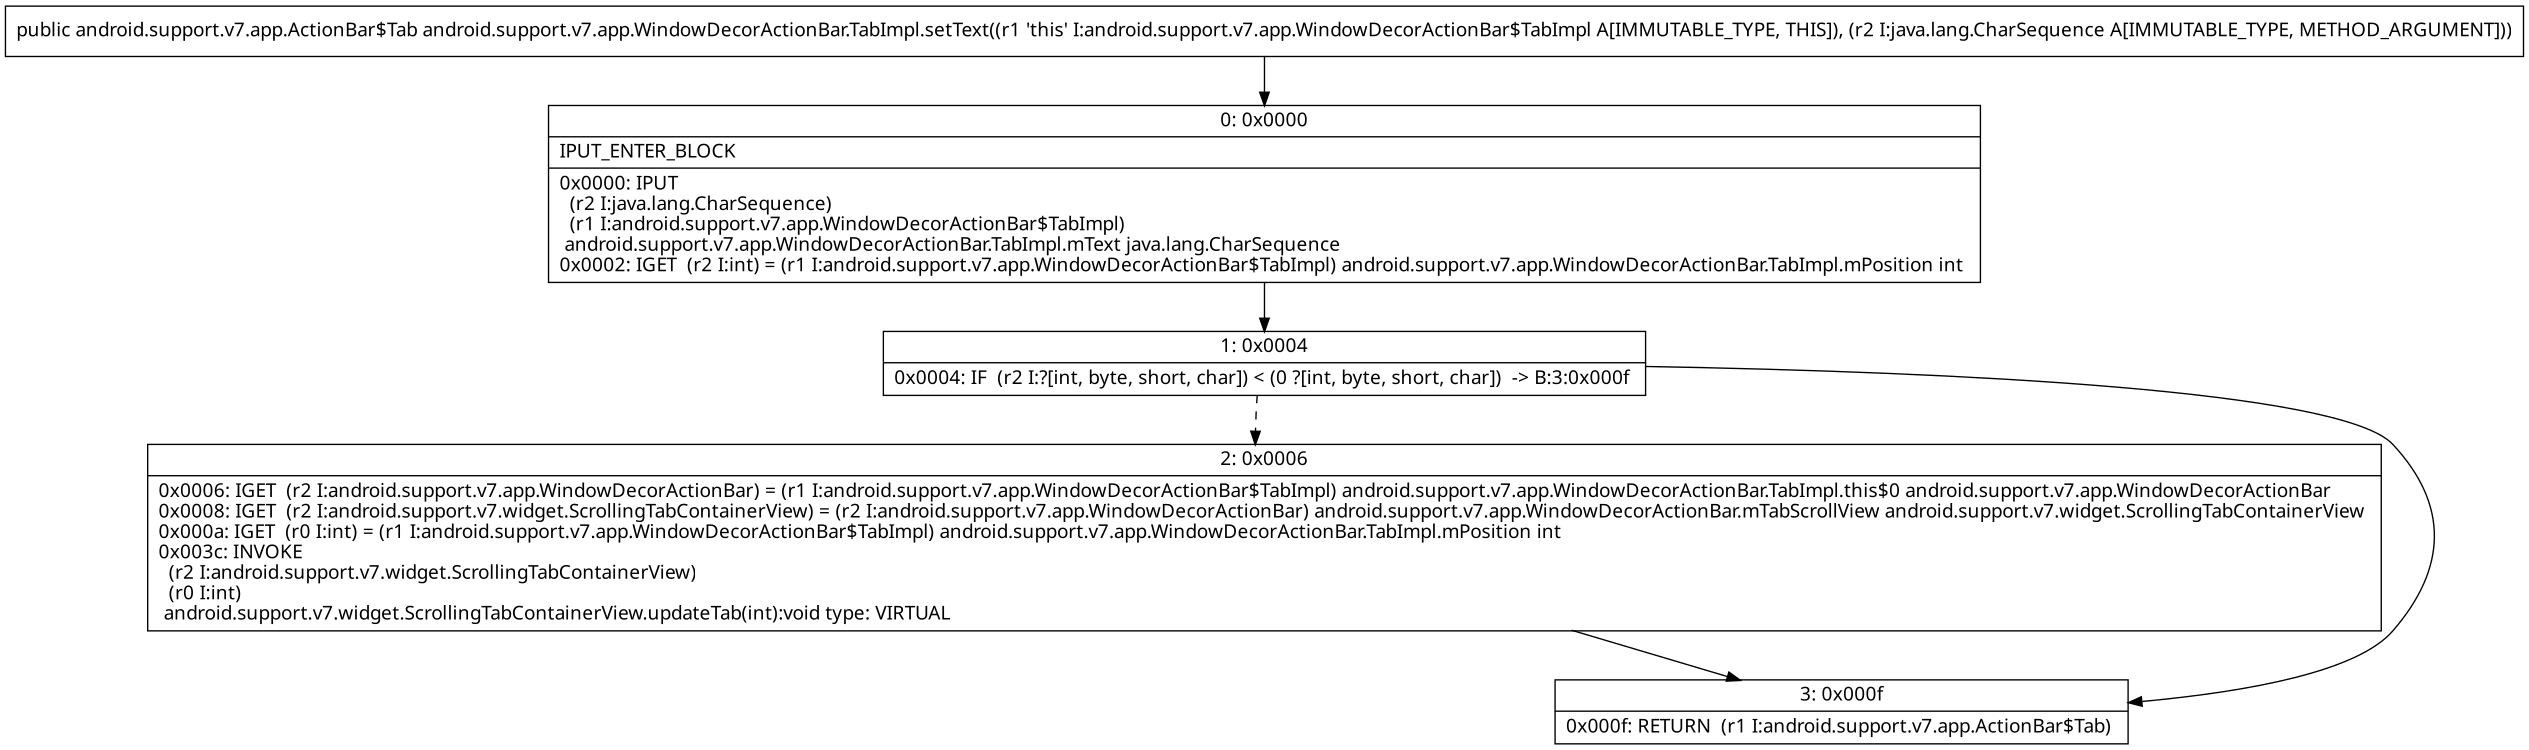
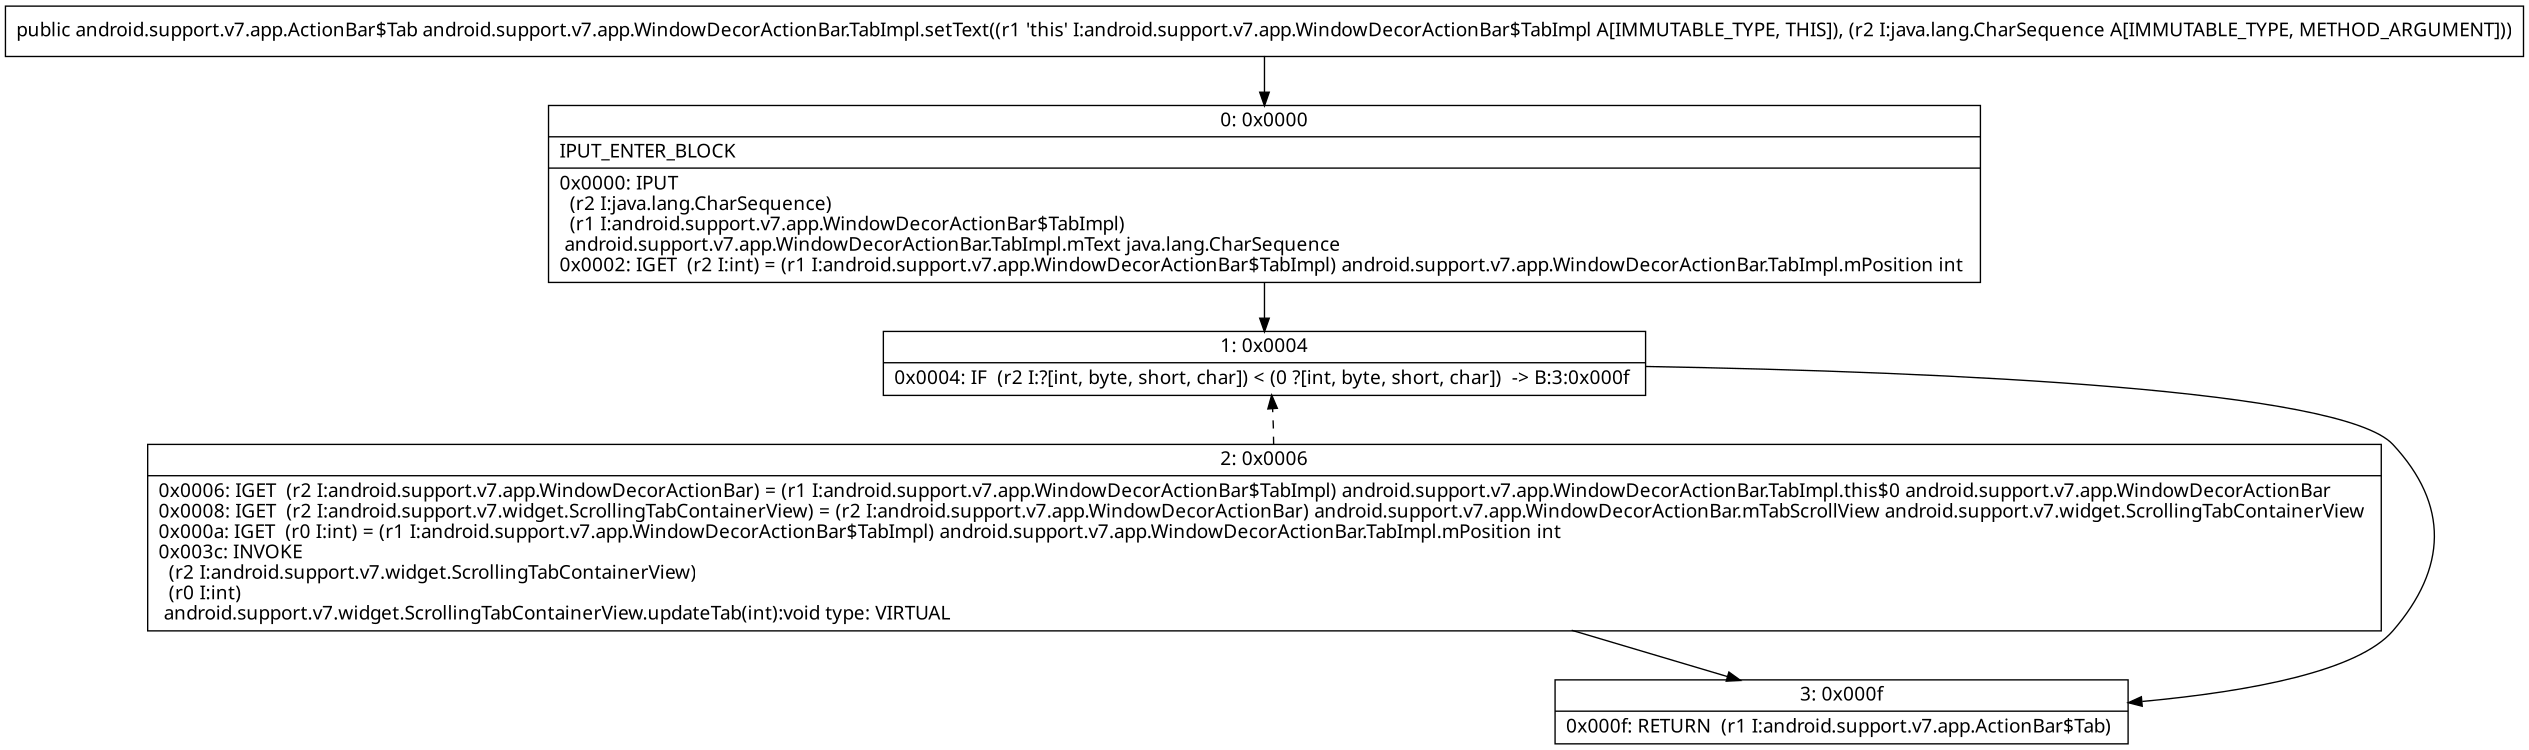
(1256, 413) -> (1273, 427)
